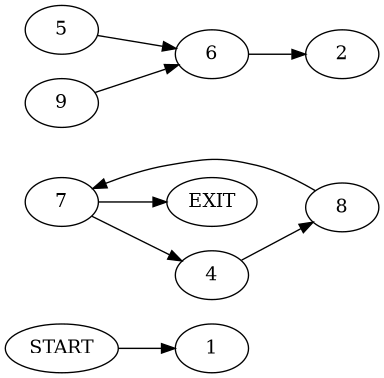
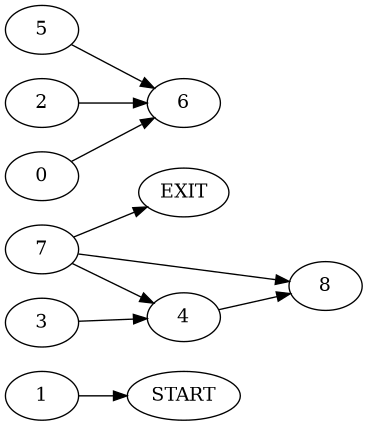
(270, 54) -> (106, 103)
(62, 103) -> (42, 176)
(212, 159) -> (177, 267)
none -> (42, 323)
(140, 348) -> (96, 396)
